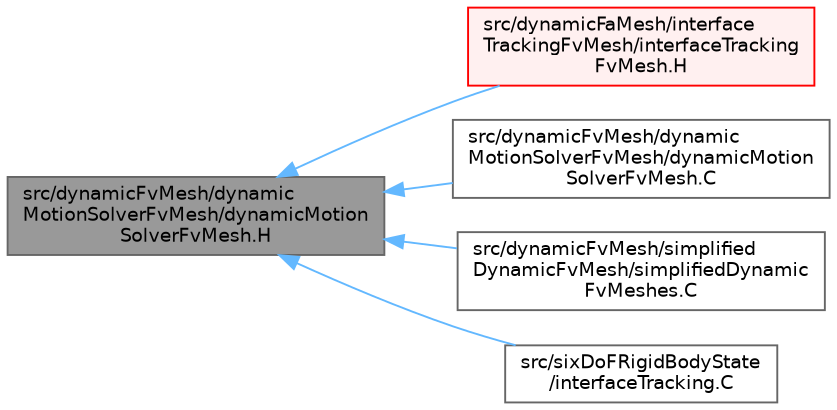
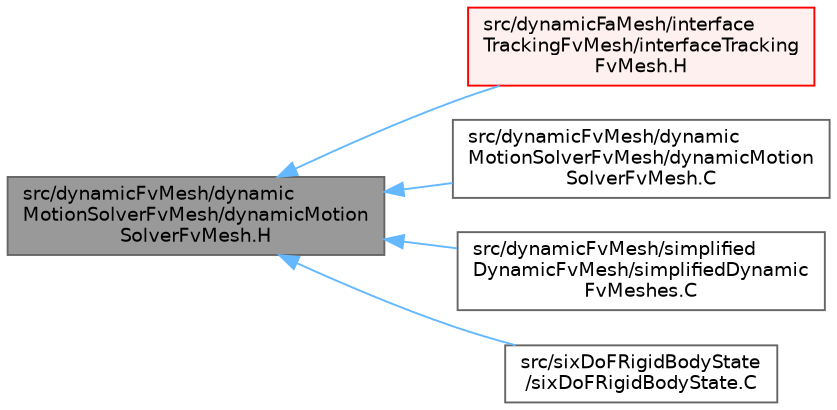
(641, 374) -> (641, 374)
